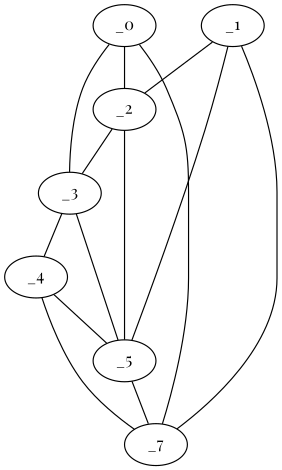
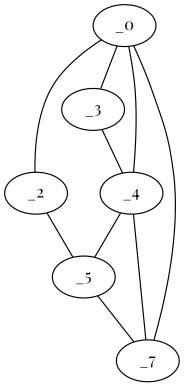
(233, 26) -> none
none -> (136, 109)
(97, 151) -> none
(97, 277) -> none
